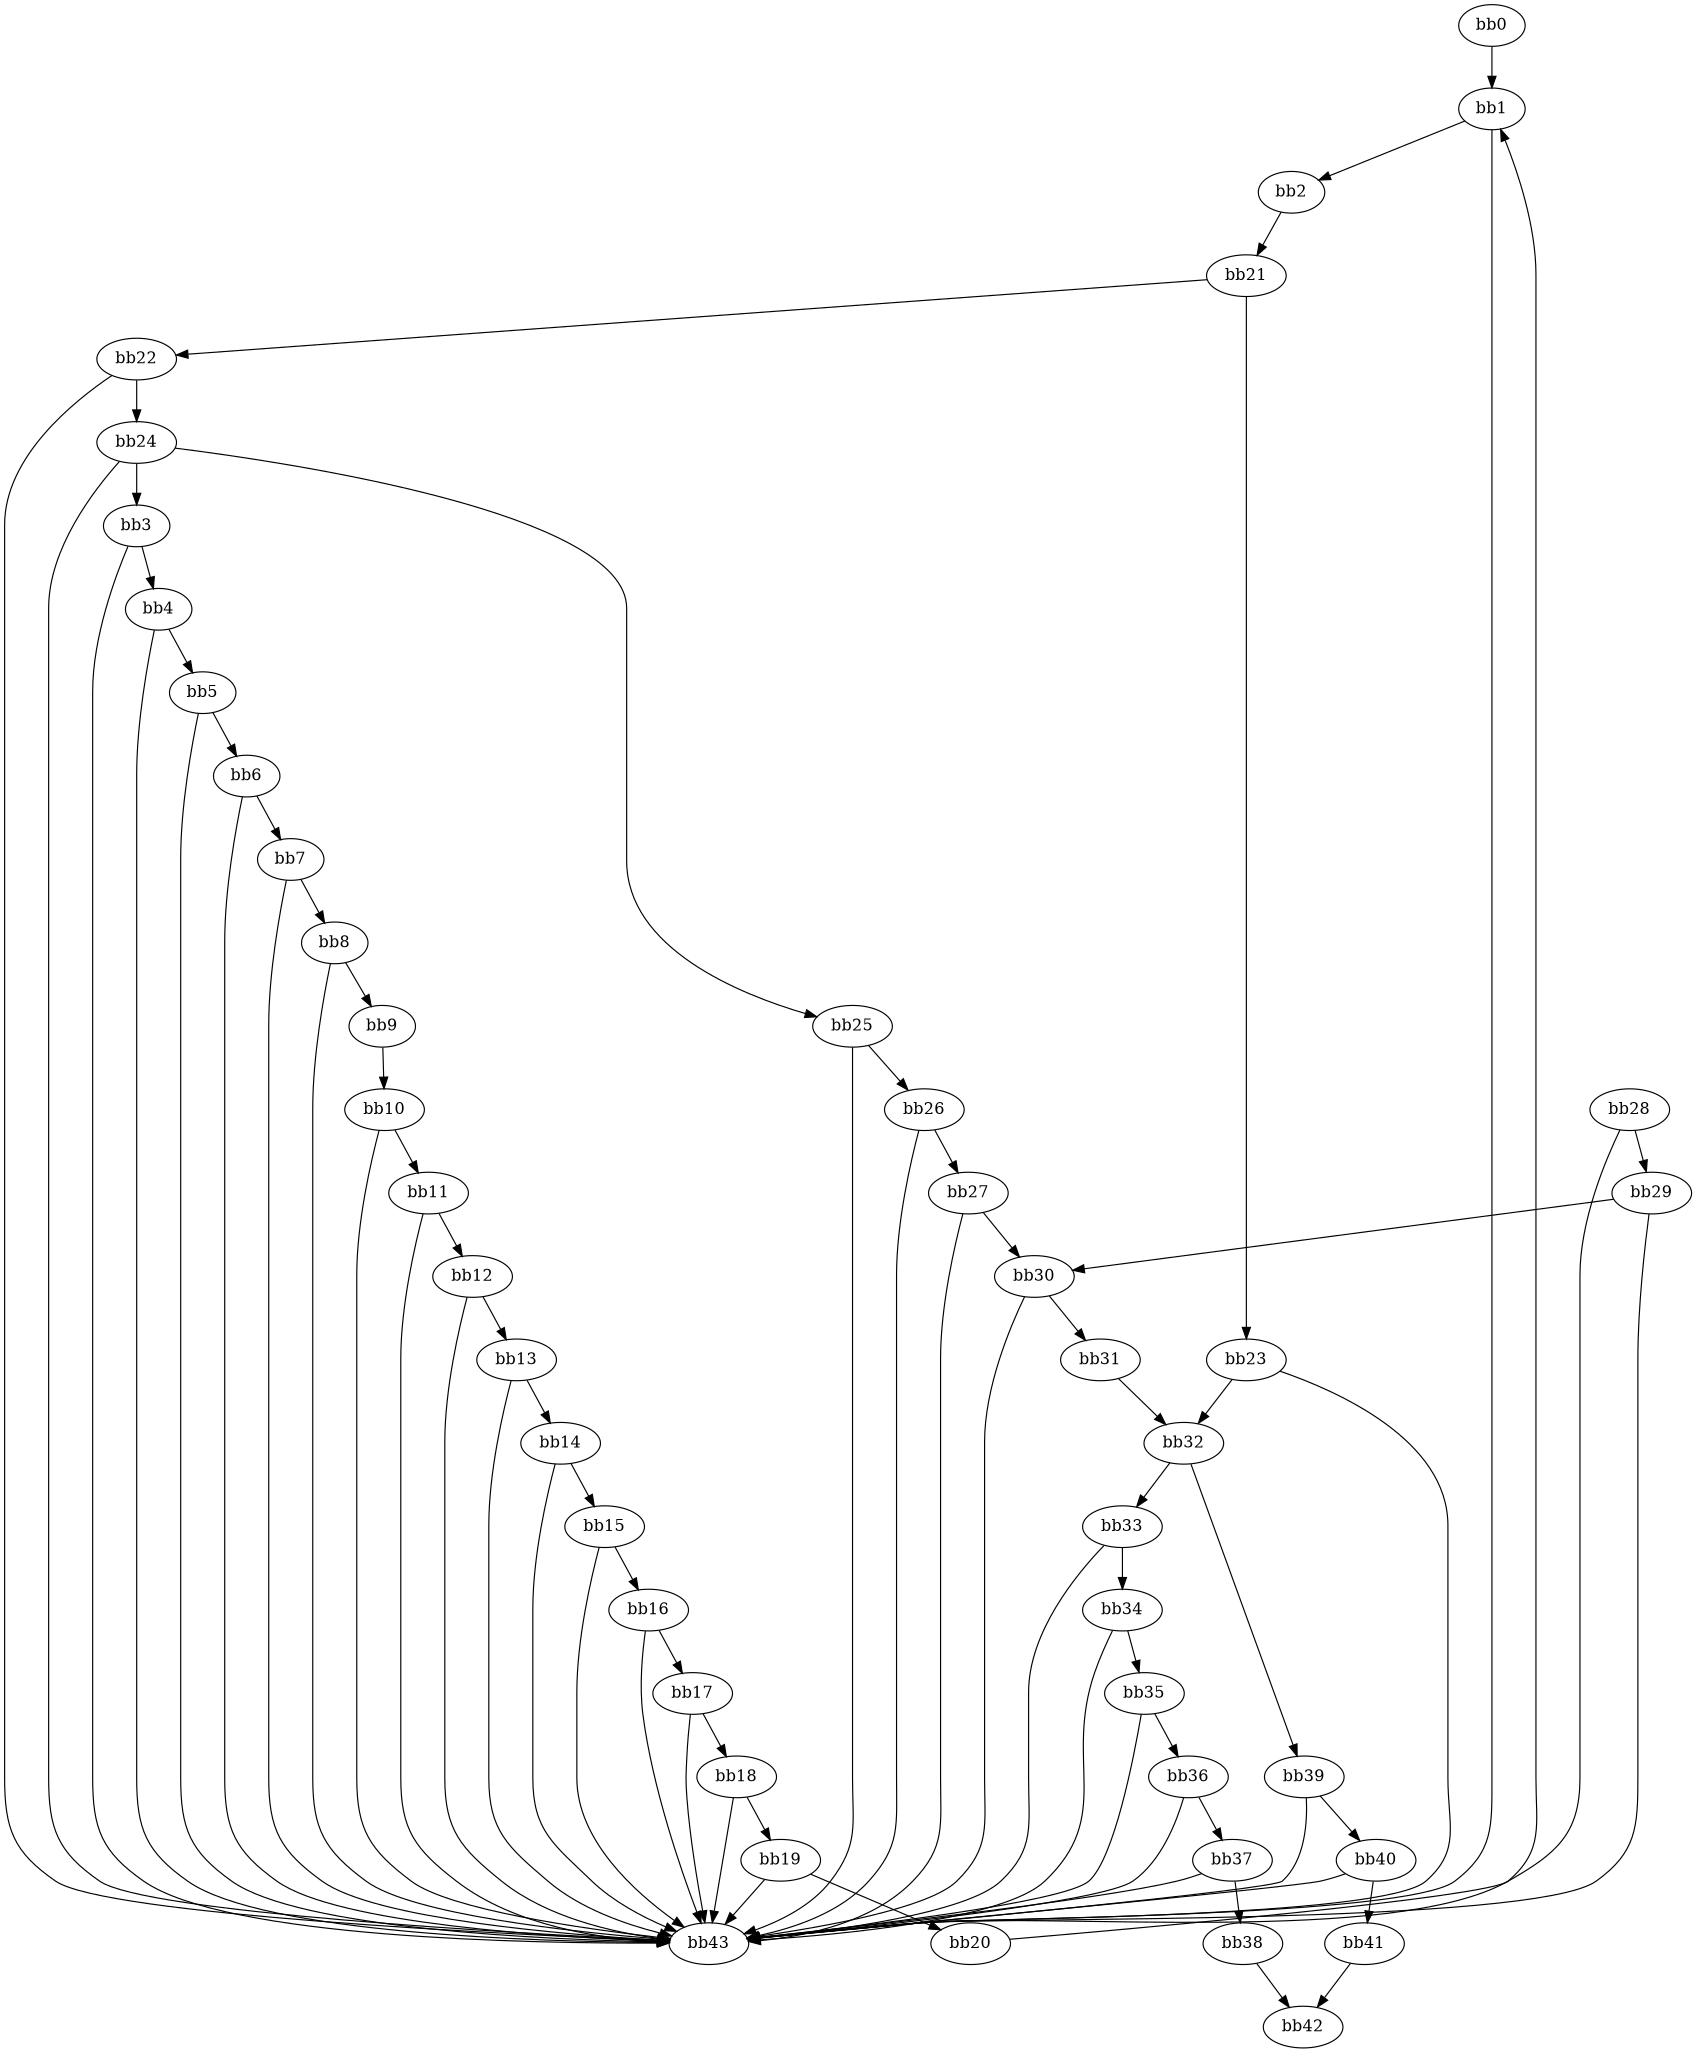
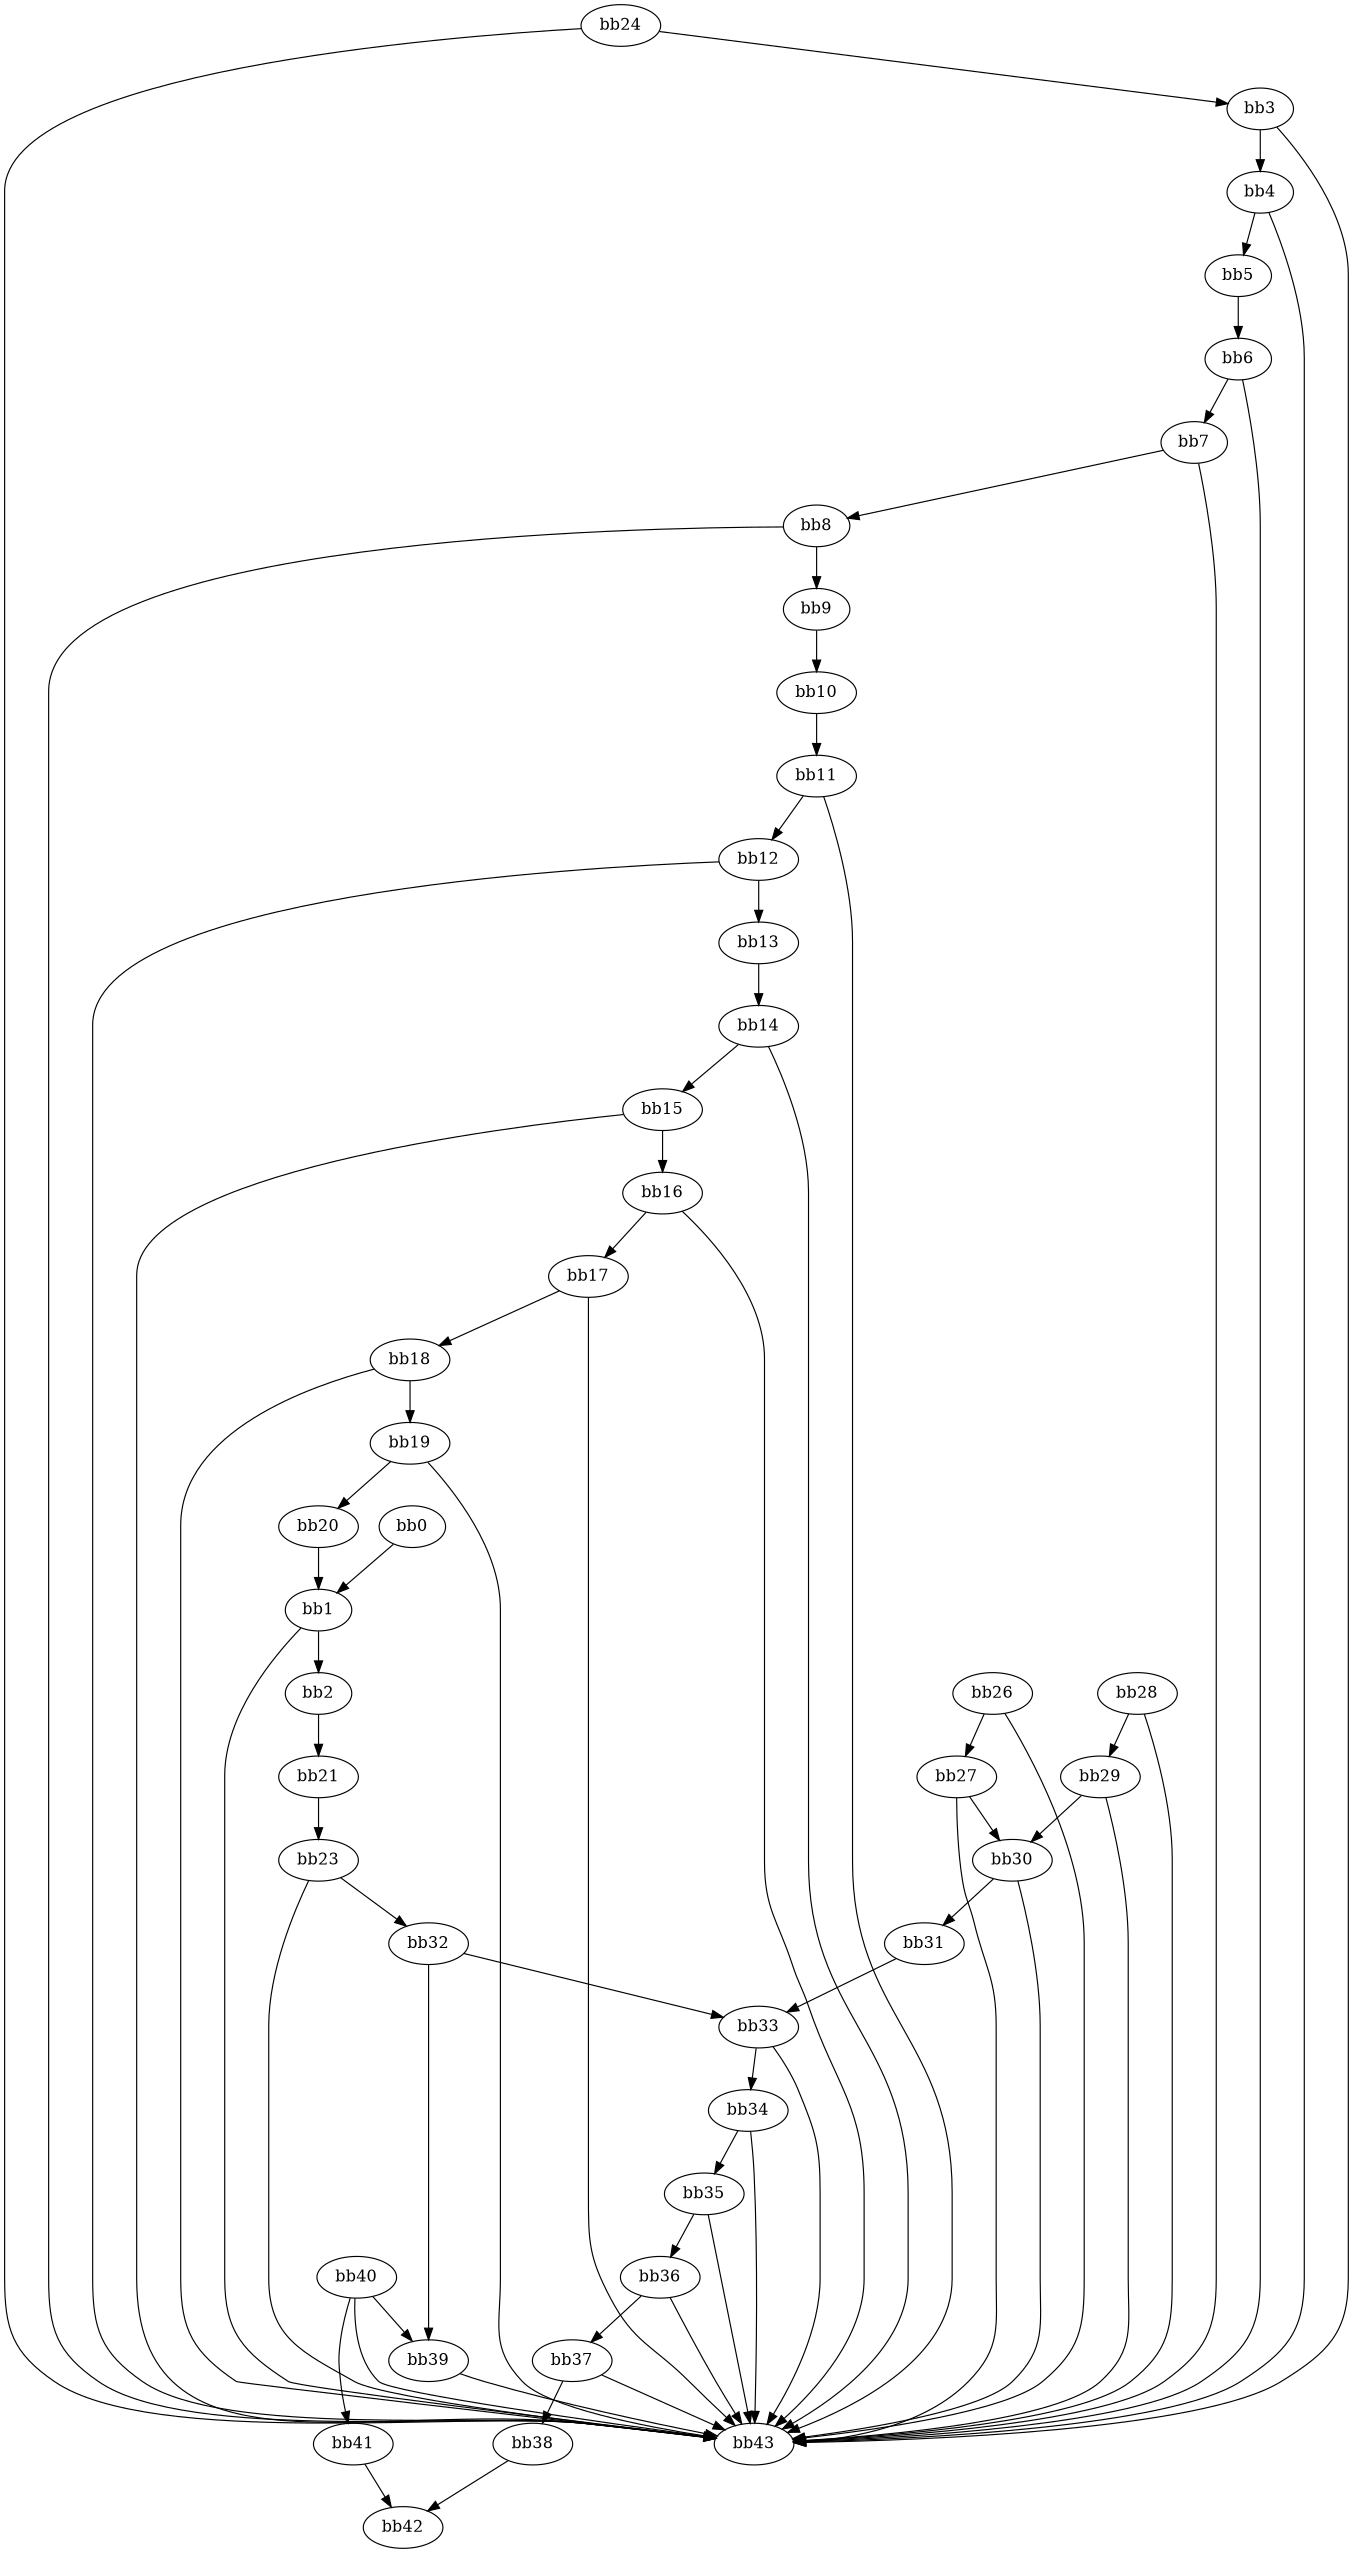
(137, 359) -> none
(853, 1026) -> none
(1138, 1398) -> (847, 1983)
(181, 1522) -> none
(357, 1642) -> none
(489, 1703) -> none
(1336, 1814) -> (388, 2314)
